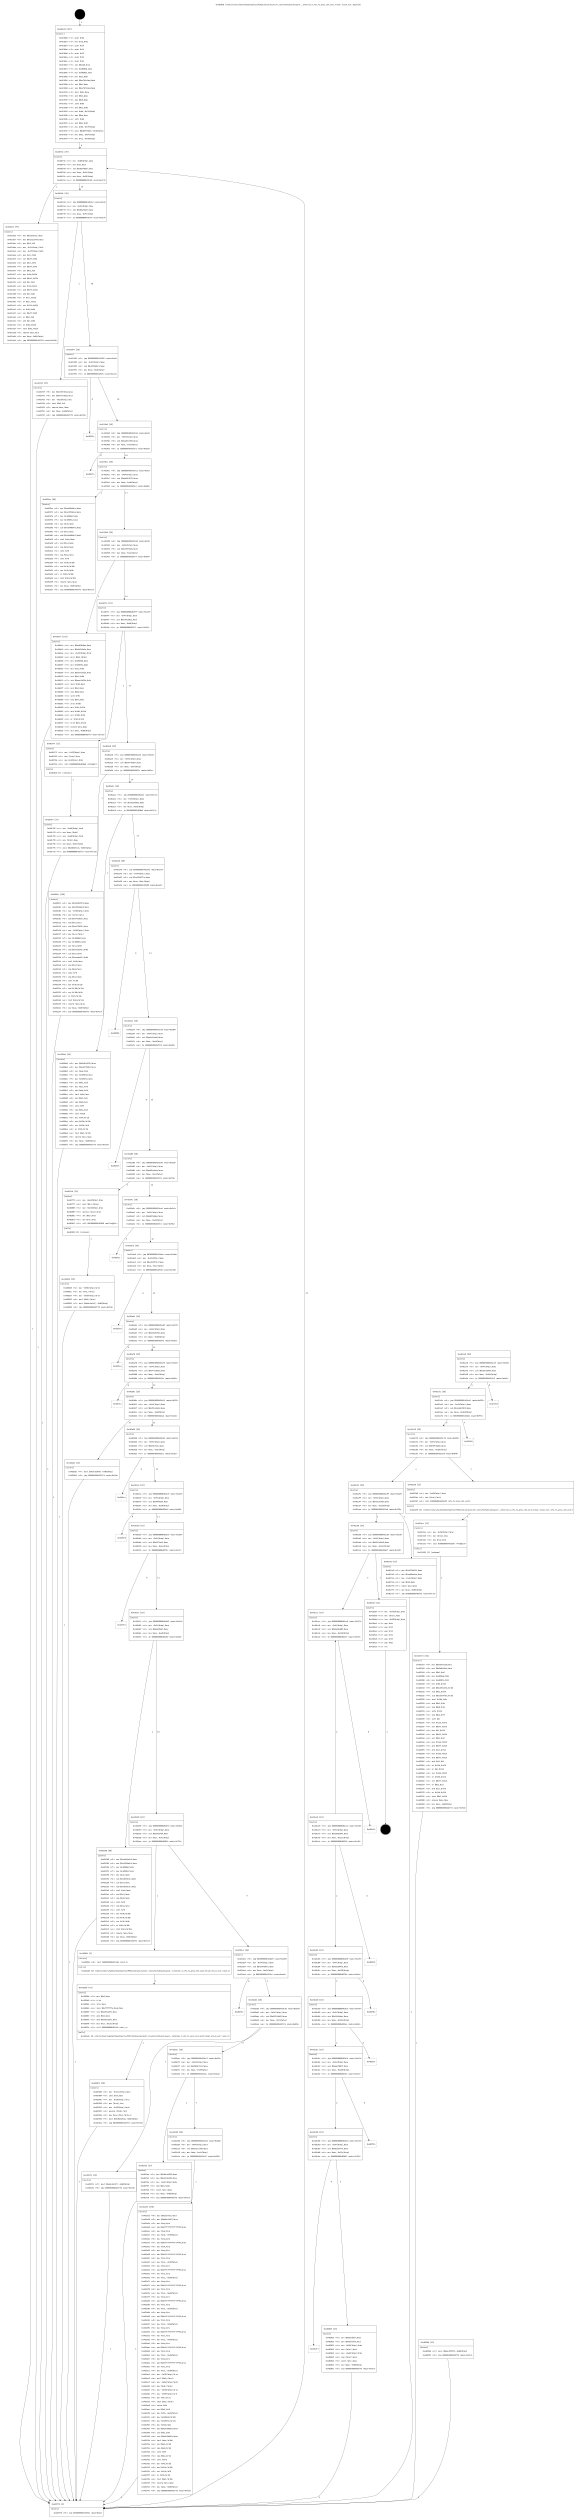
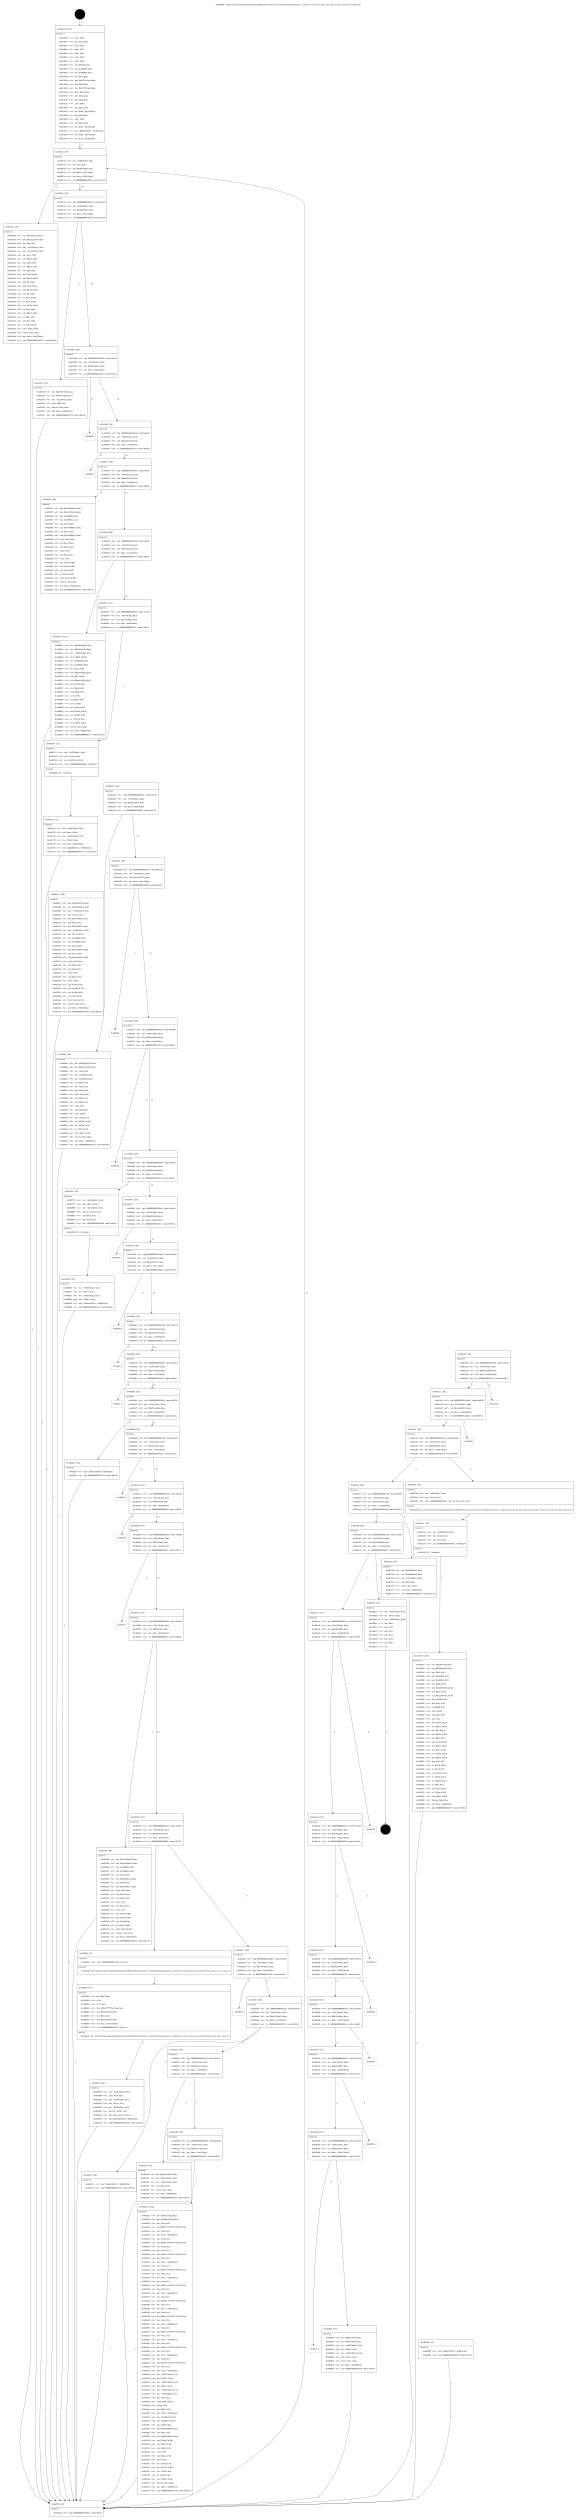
(128, 758) -> none
(335, 1728) -> (330, 1727)
